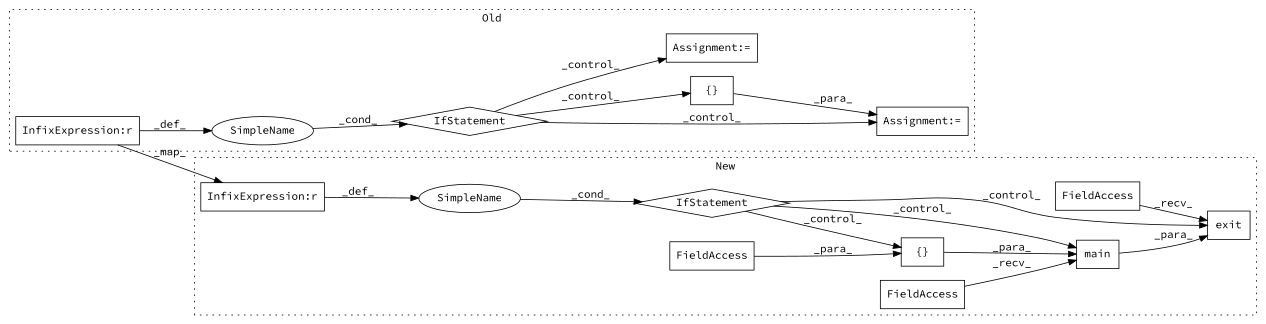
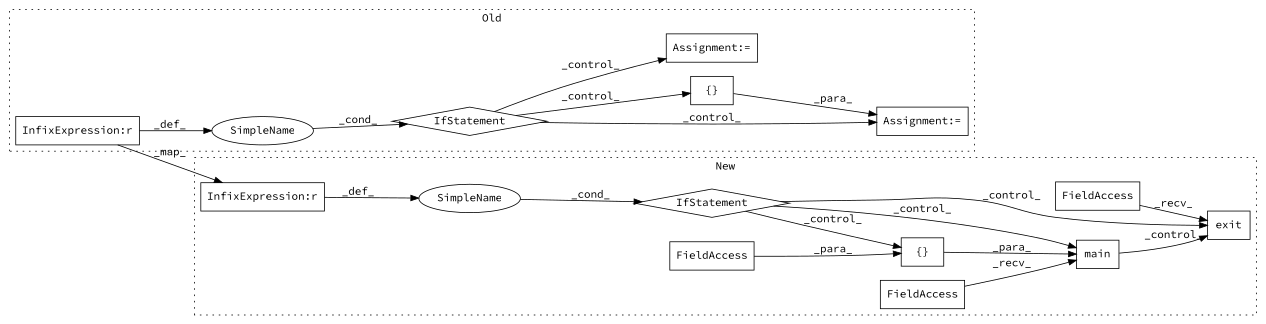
(1174, 235) -> (1174, 235)
